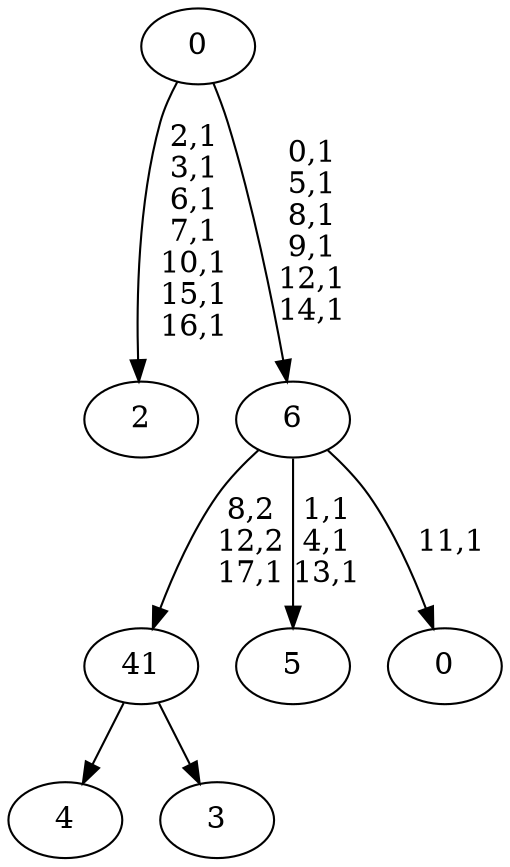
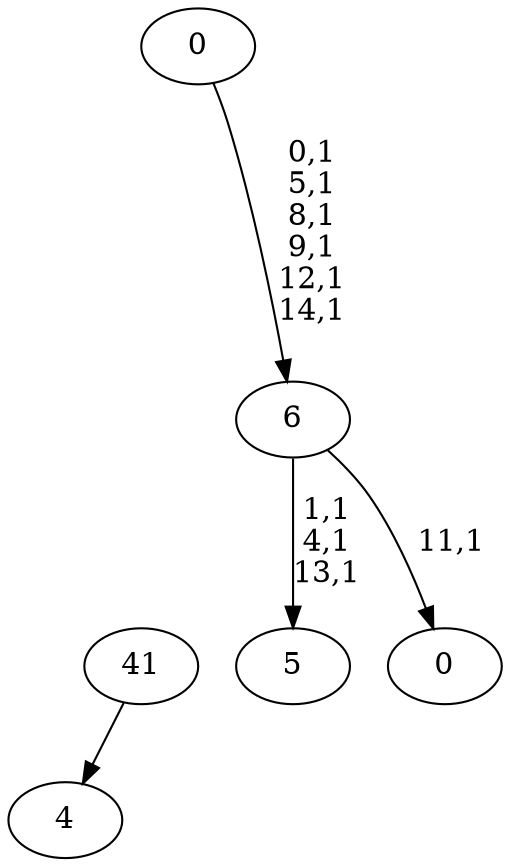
(141, 420) -> none
(200, 523) -> none
(217, 820) -> none
